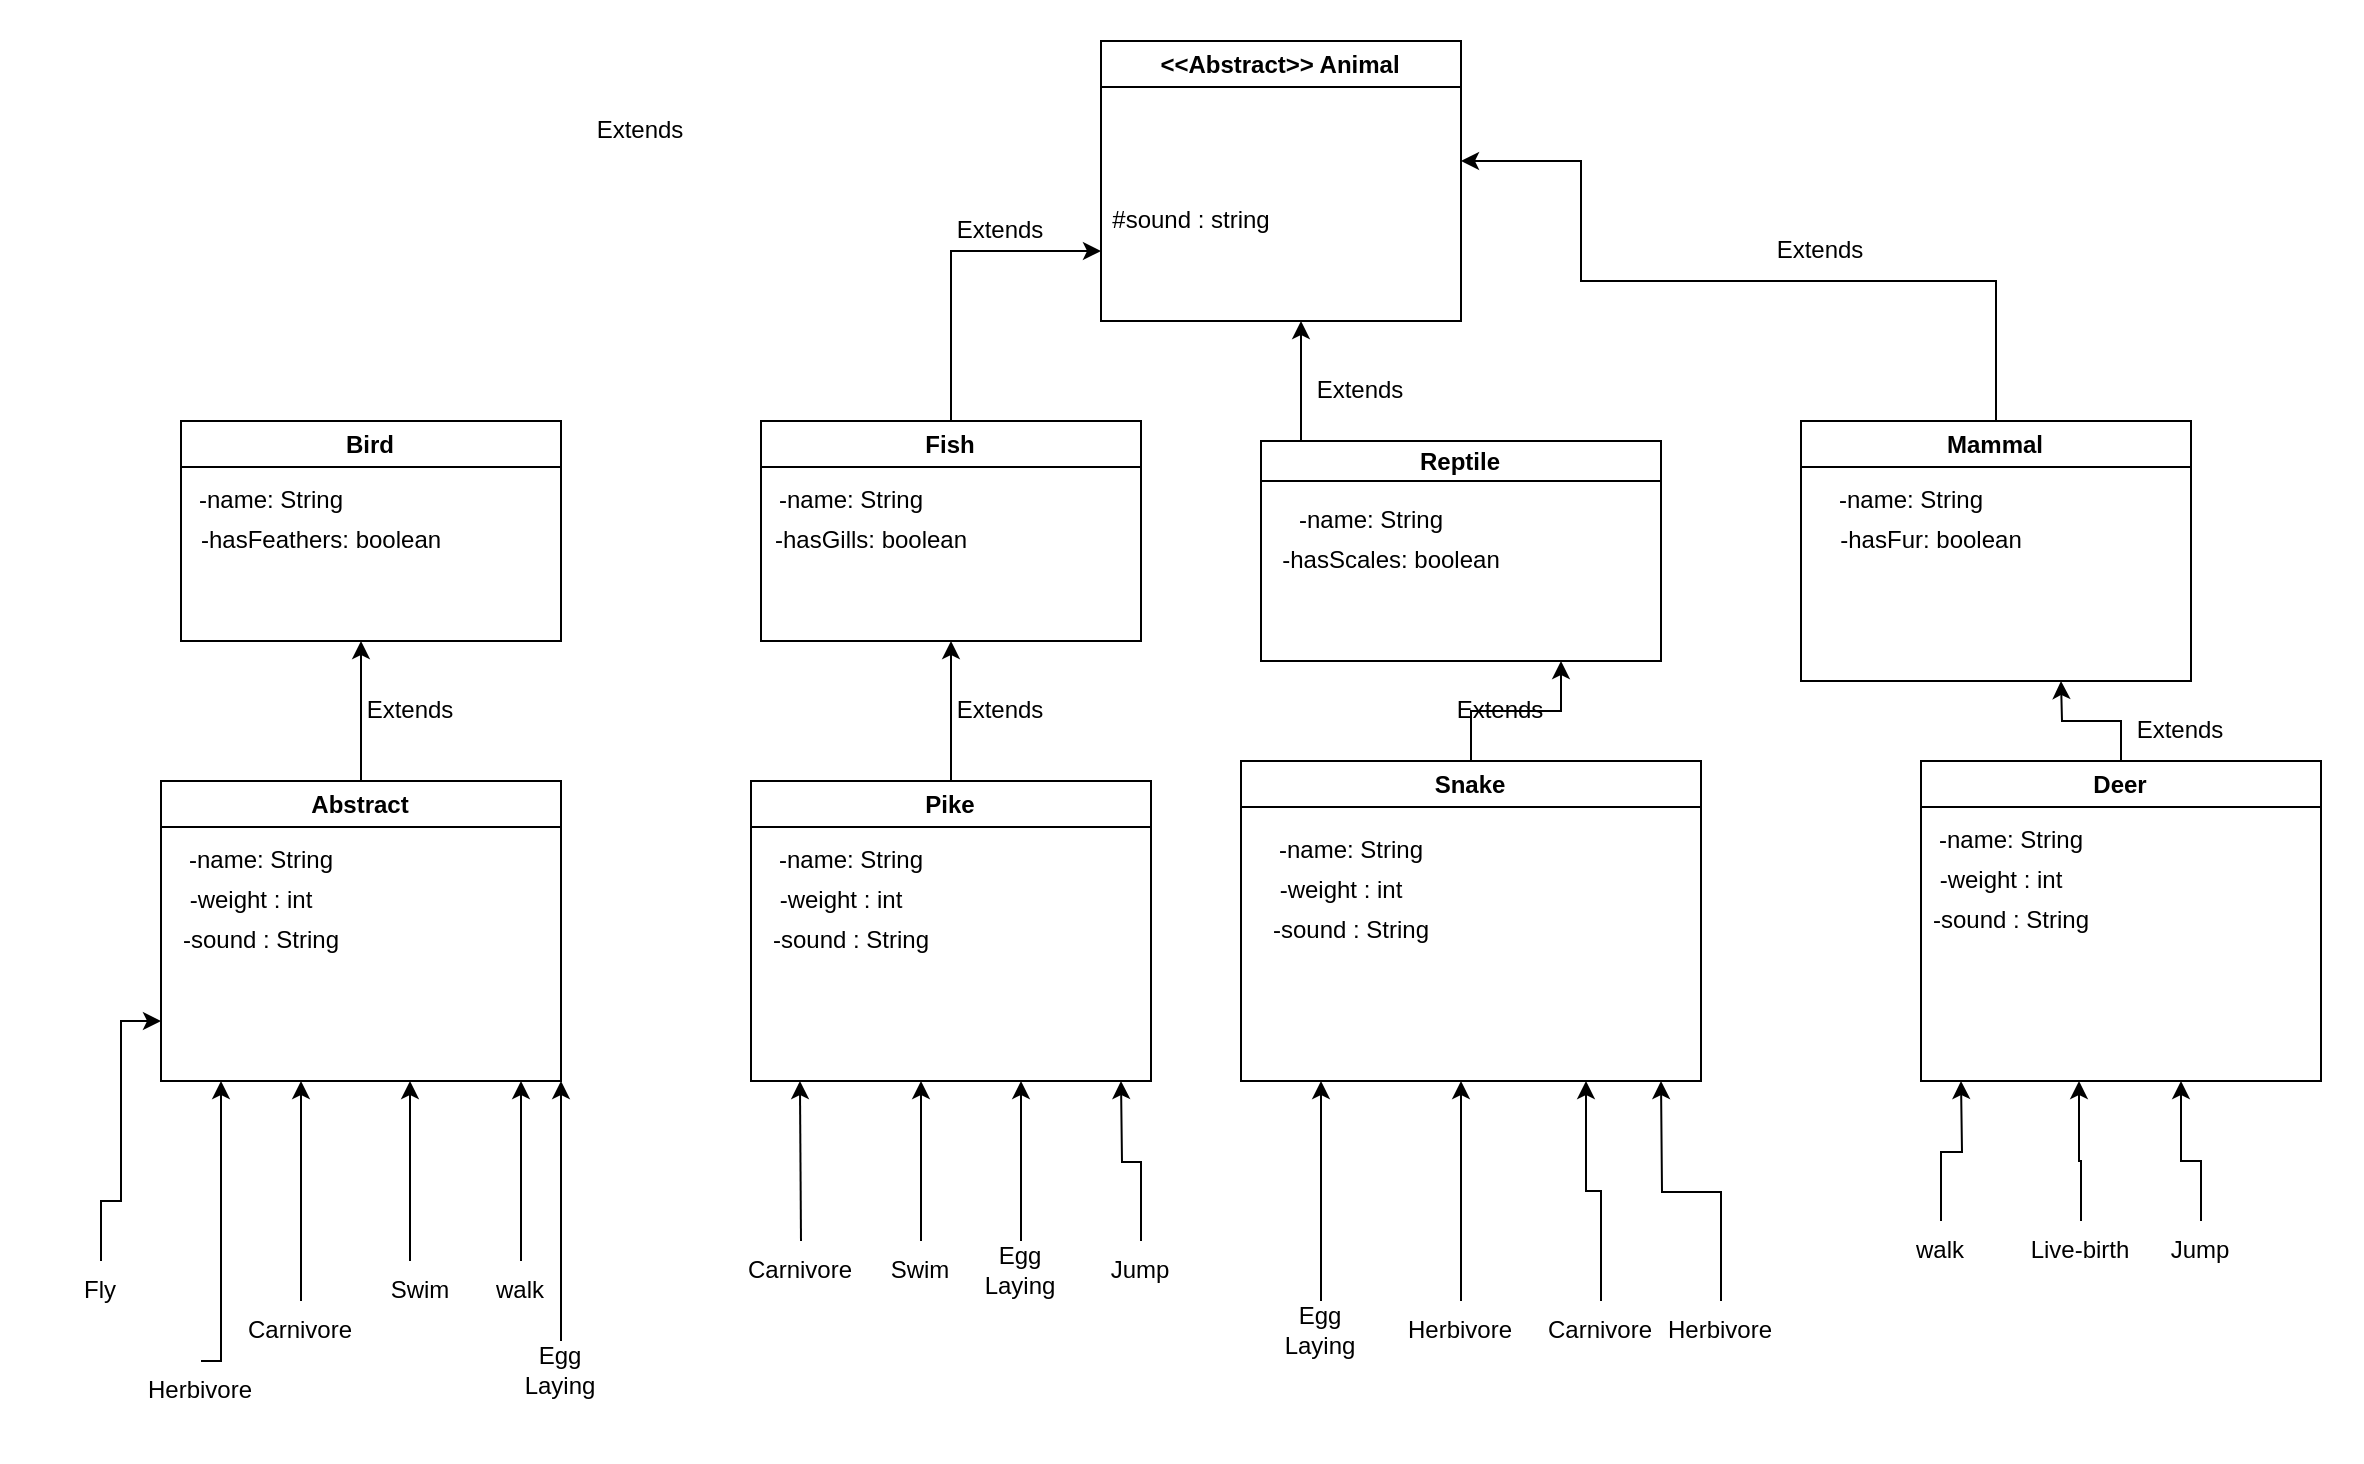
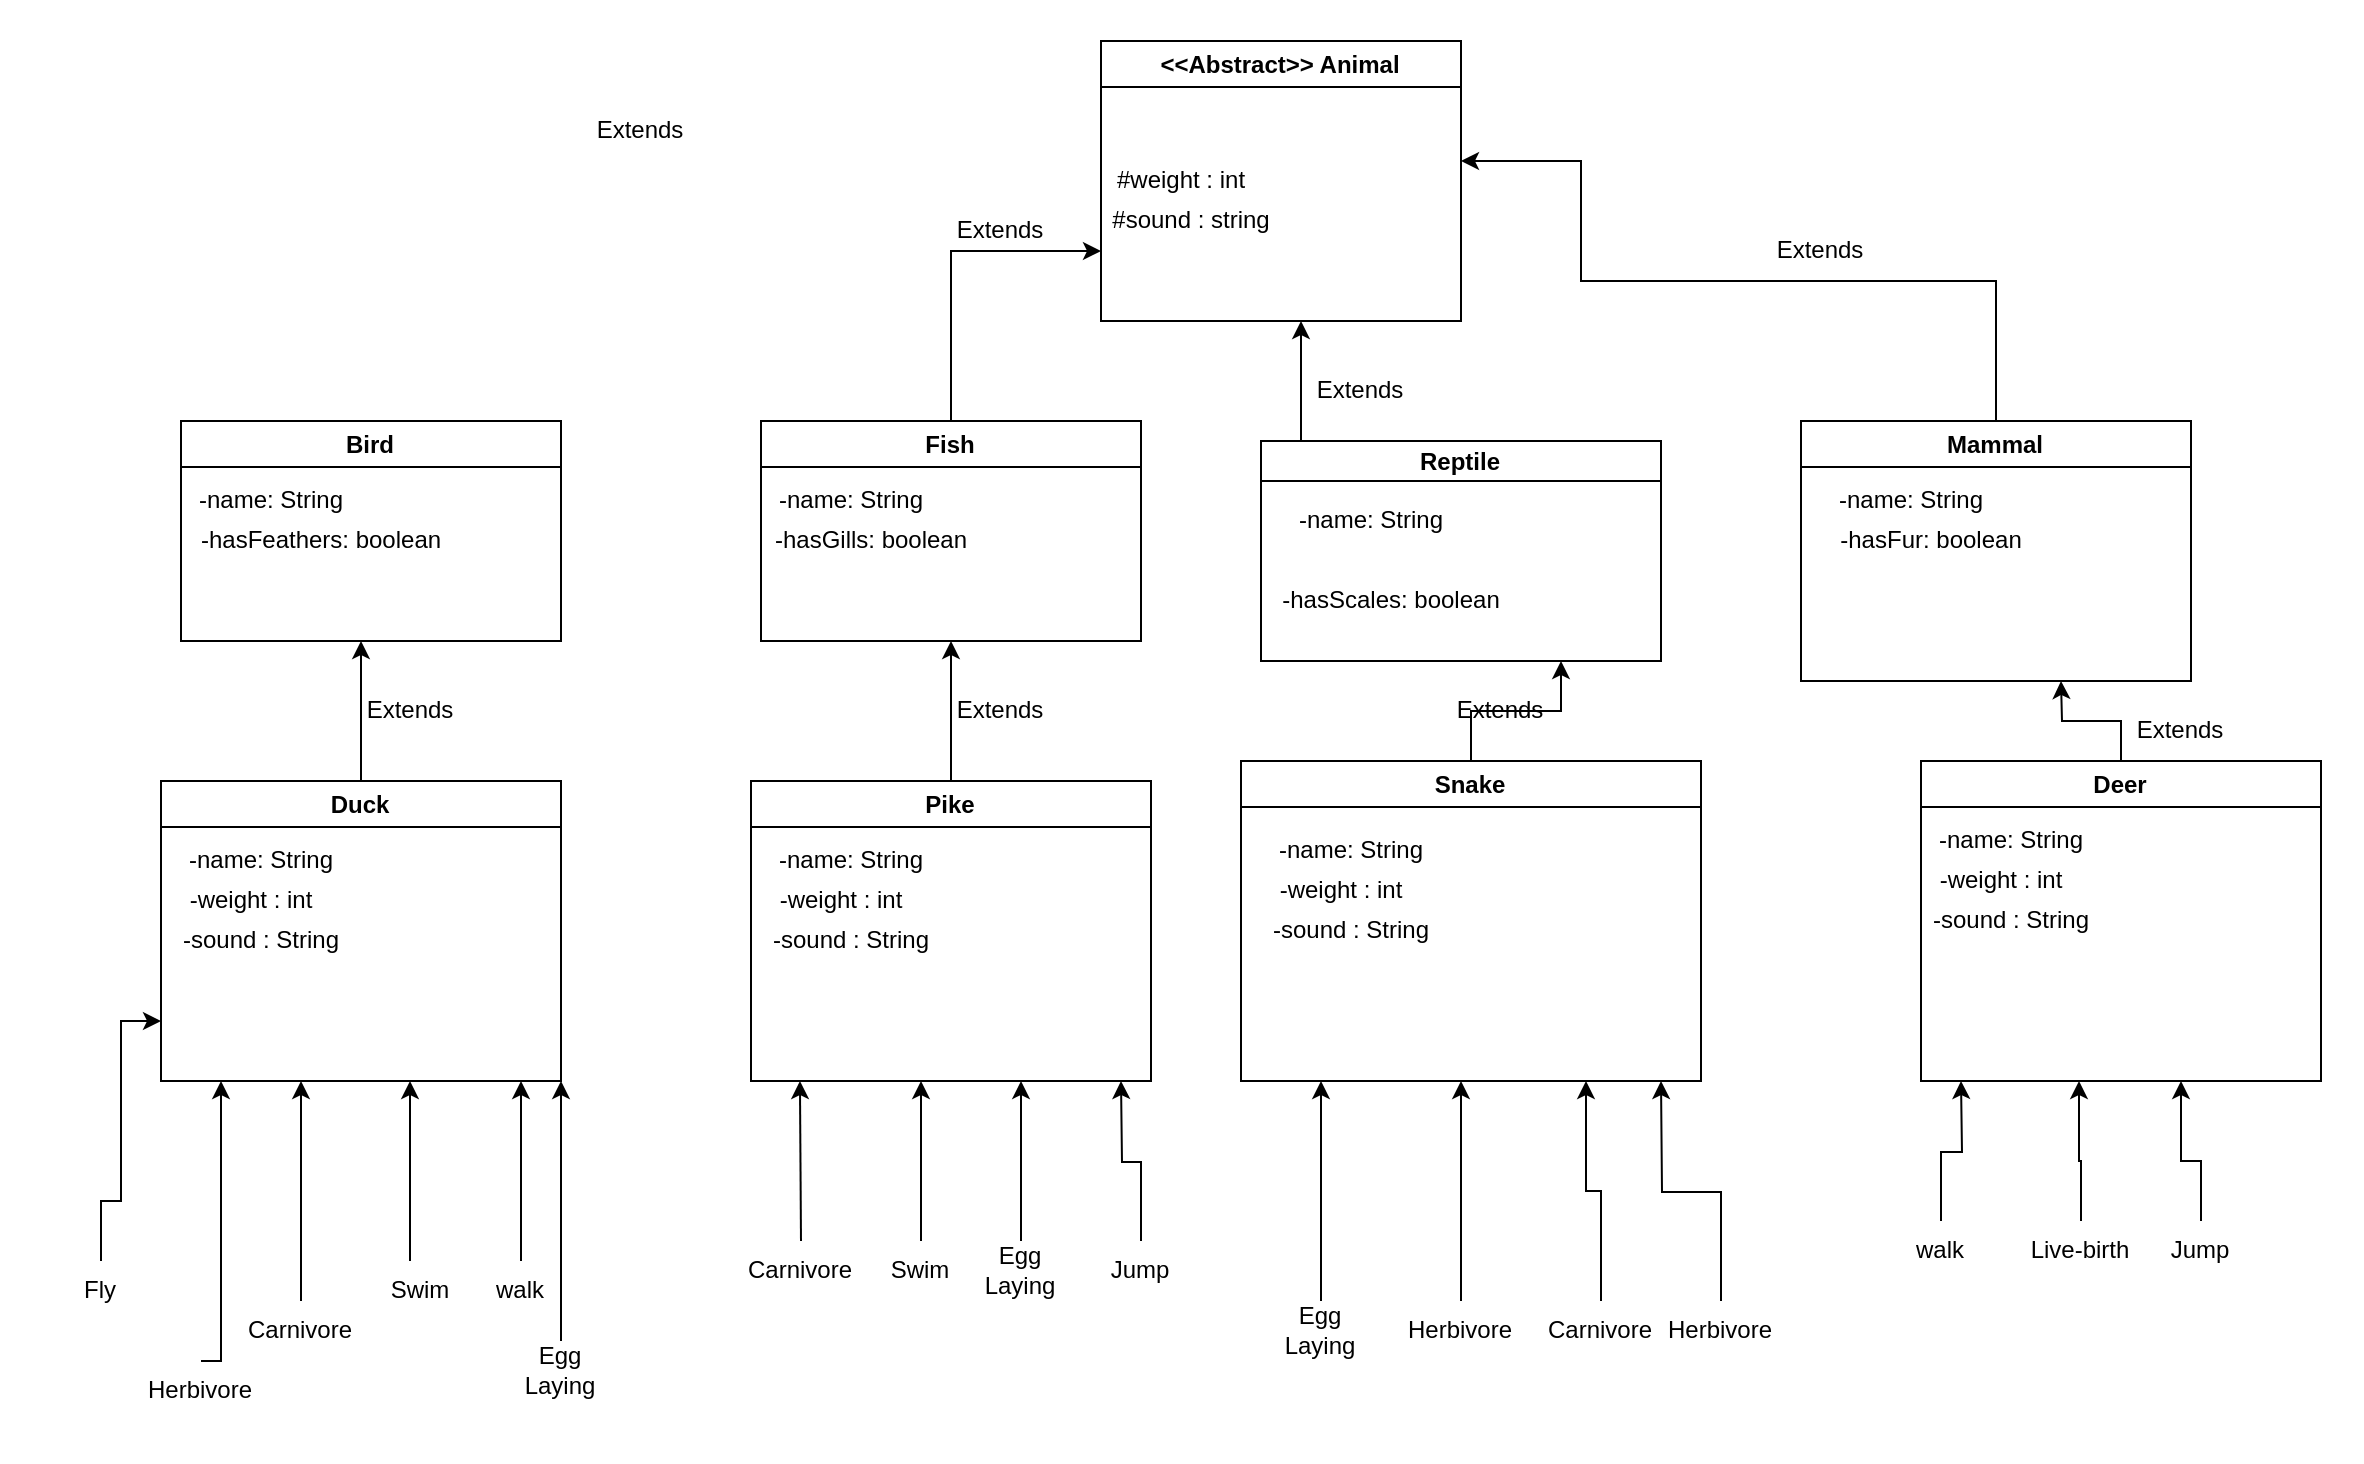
none -> (1181, 181)
(1391, 561) -> (1391, 601)
(360, 805) -> (360, 805)
